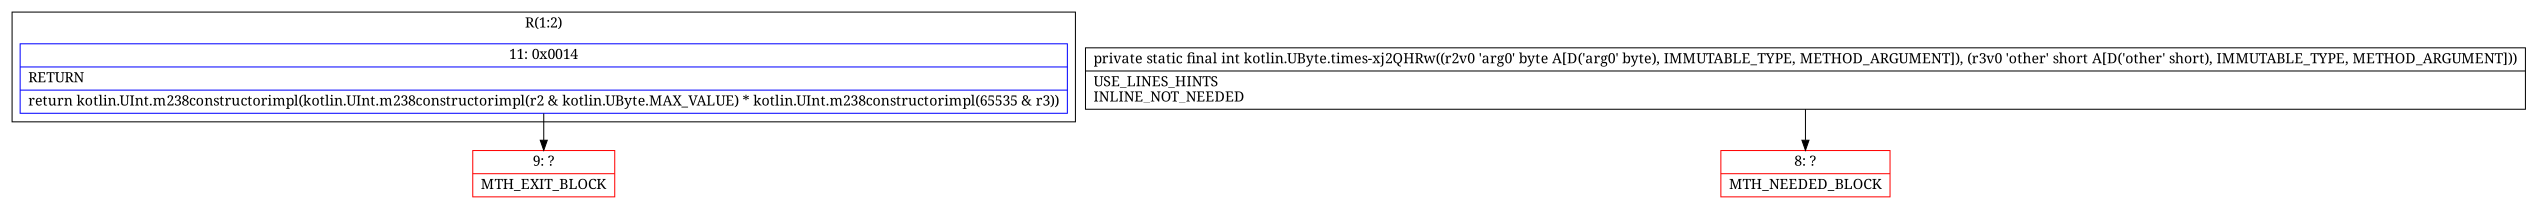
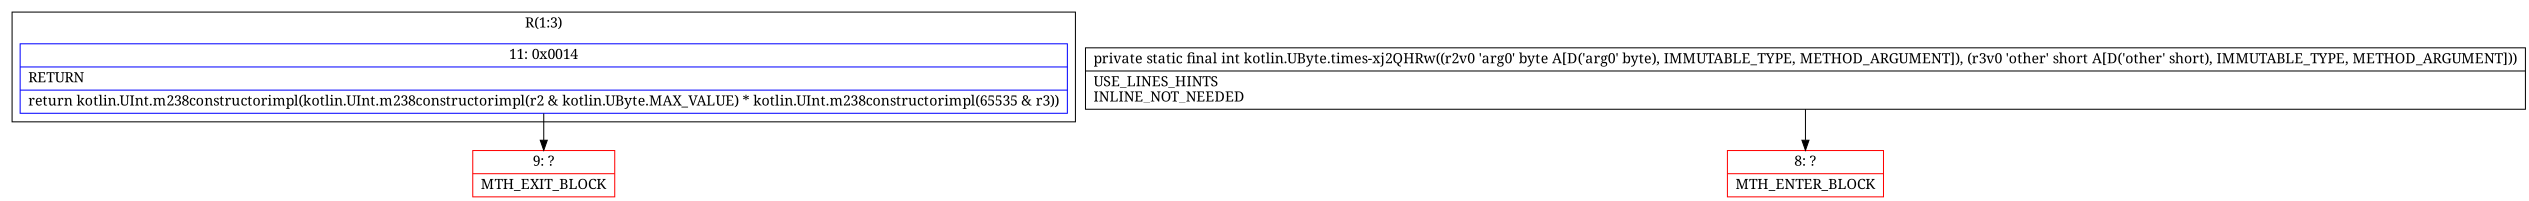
(544, 24) -> (544, 24)
(1805, 185) -> (1805, 185)
